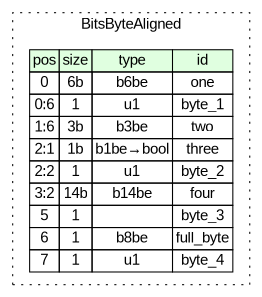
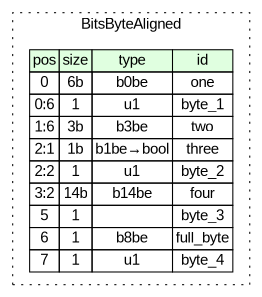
(132, 83) -> (132, 83)
